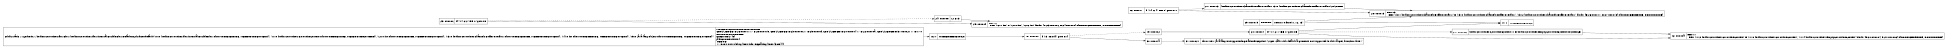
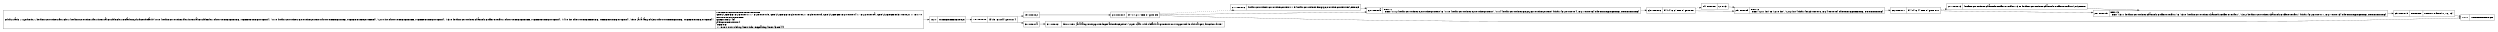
none -> (1643, 10)
none -> (1887, 10)
(1357, 19) -> (2390, 13)
